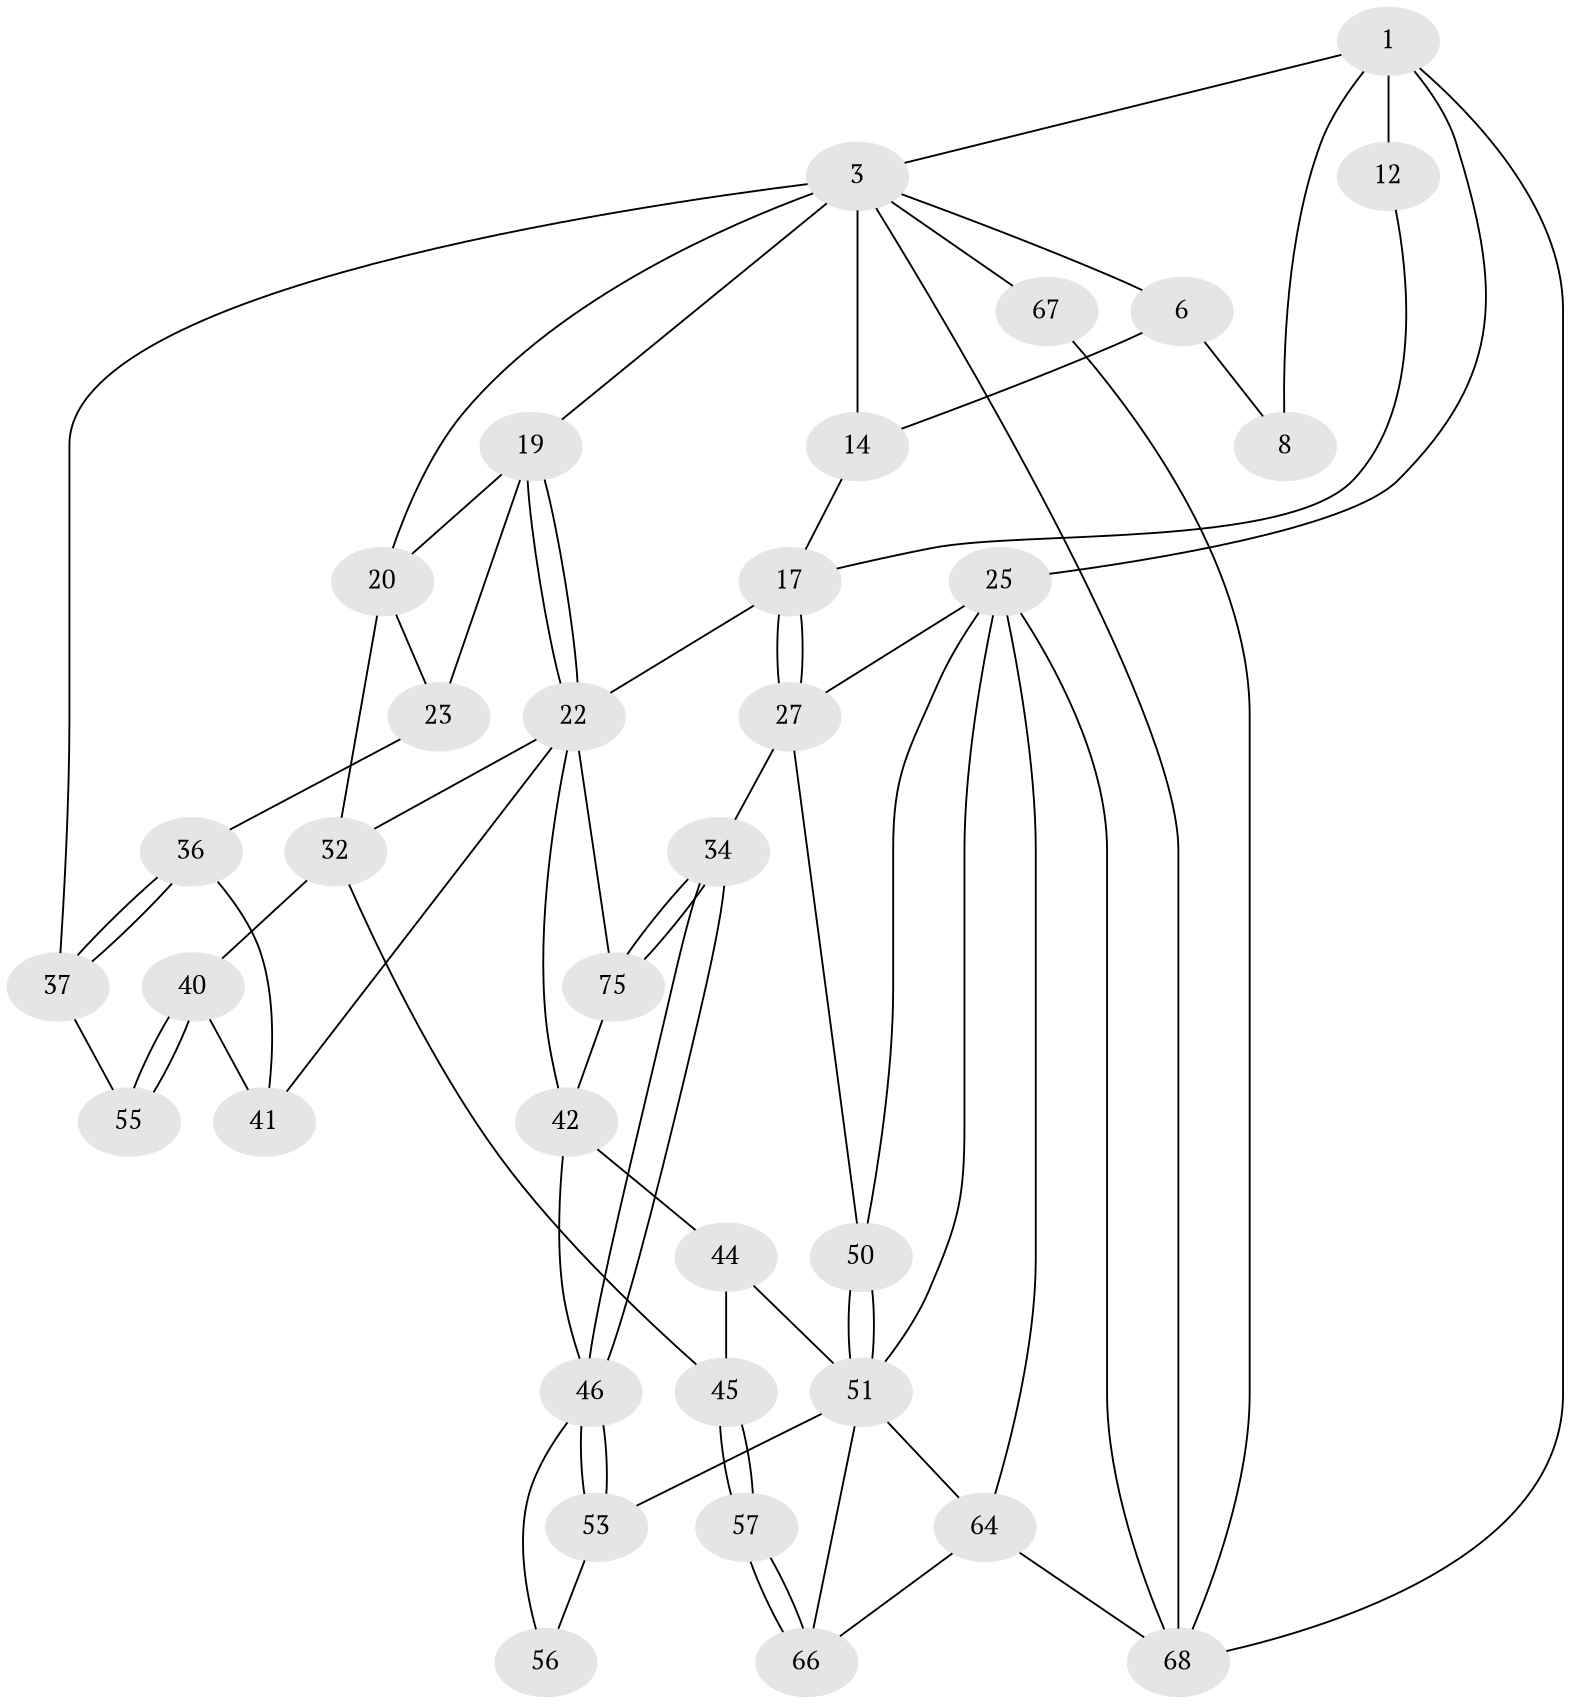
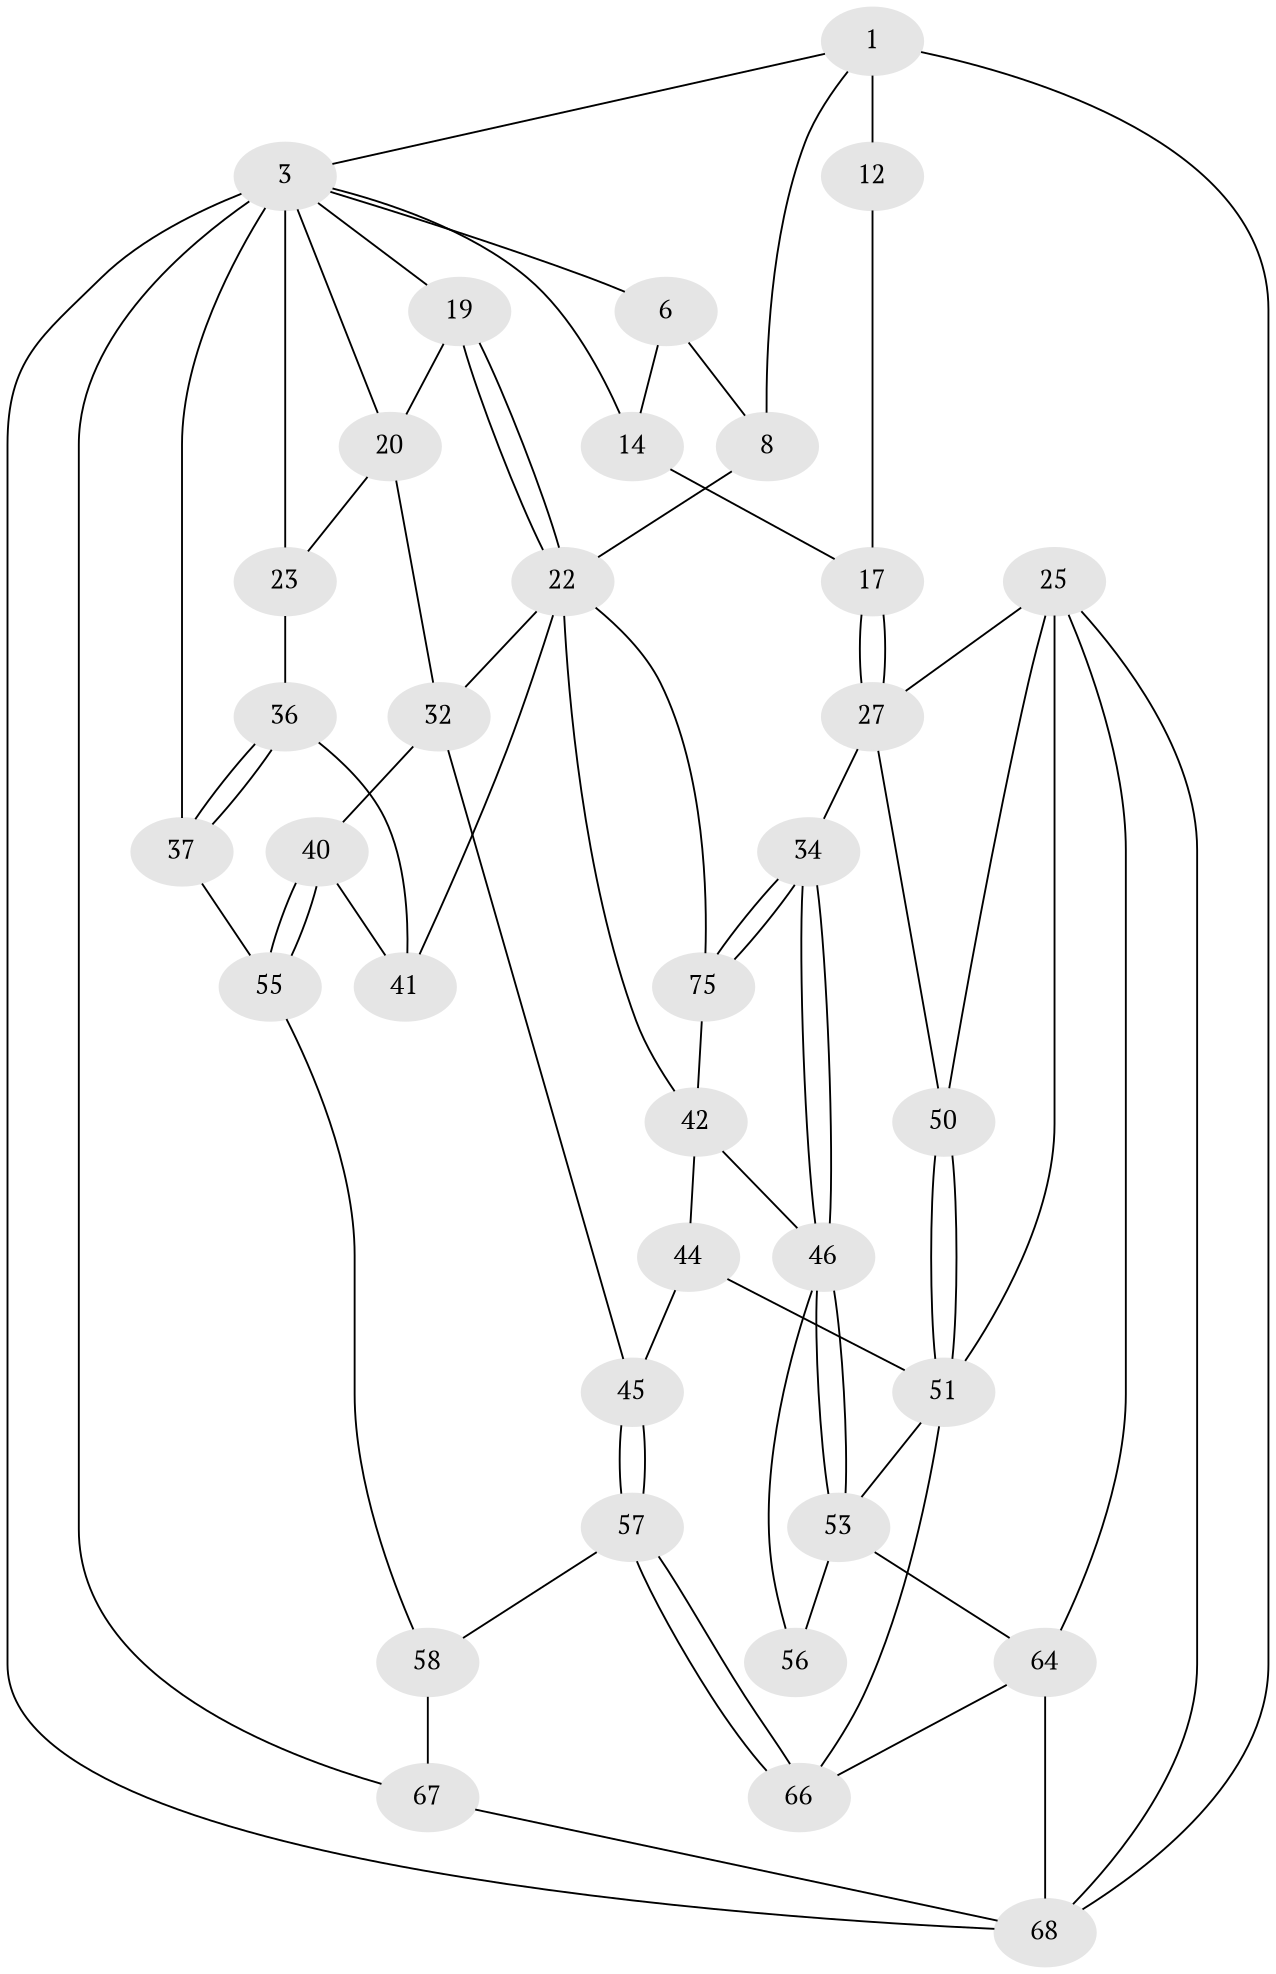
(1427, 448) -> none
(485, 582) -> (285, 379)
(682, 649) -> (665, 514)
(923, 1460) -> (942, 1595)
none -> (428, 1662)
